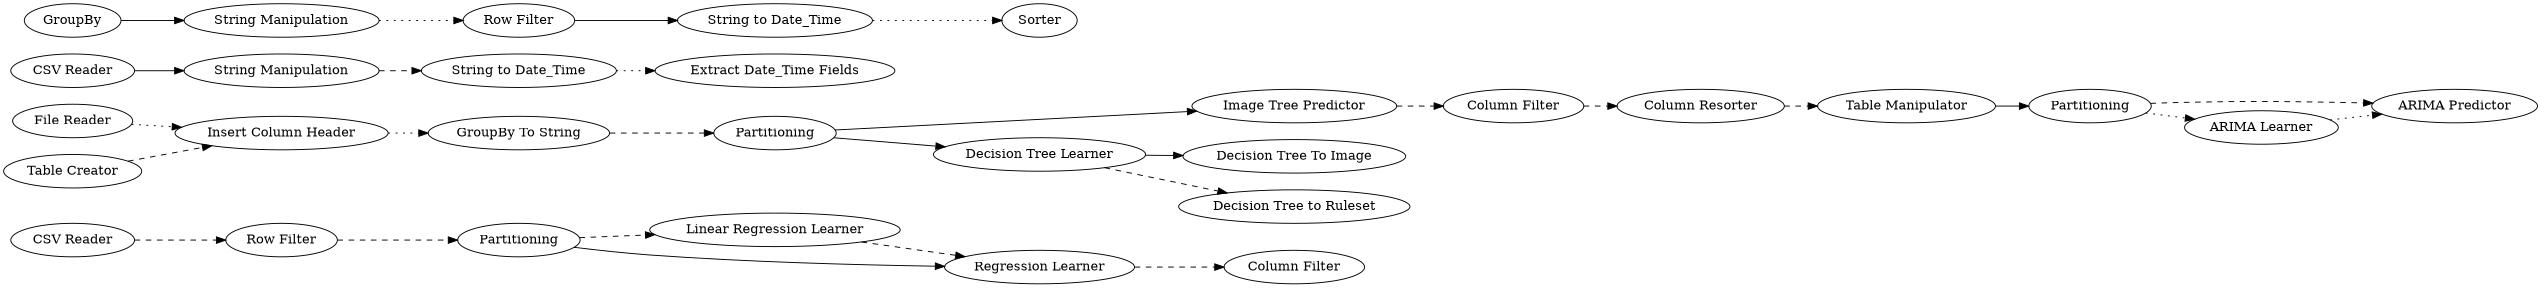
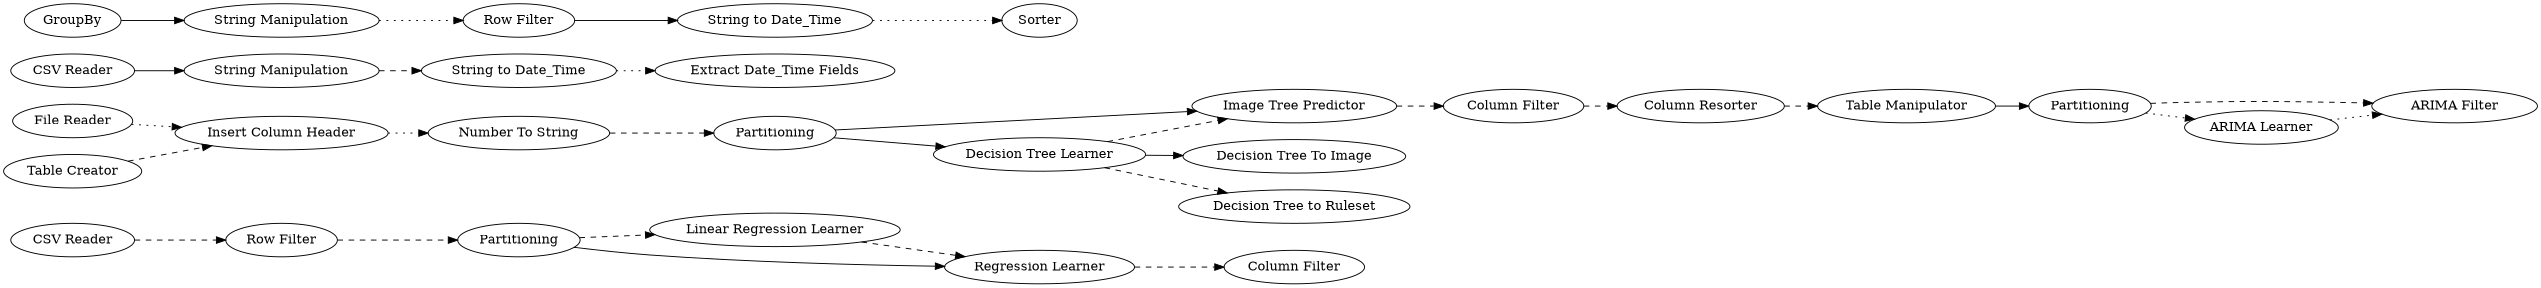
(2455, 106) -> (2455, 106)
none -> (1163, 131)
(519, 133) -> (519, 133)
